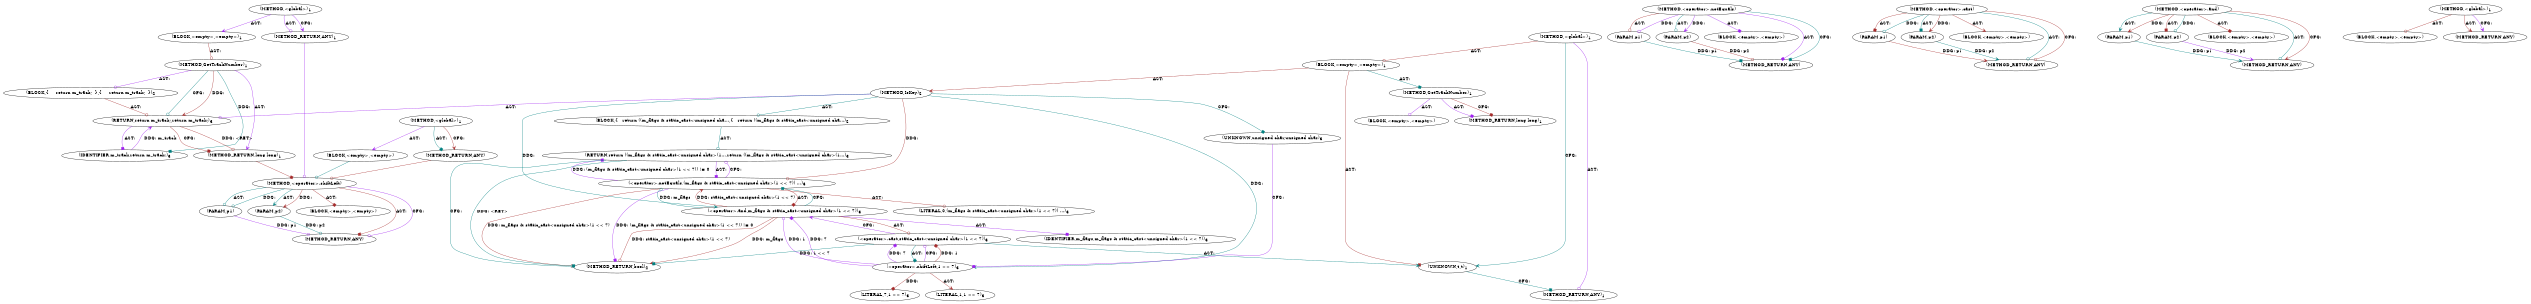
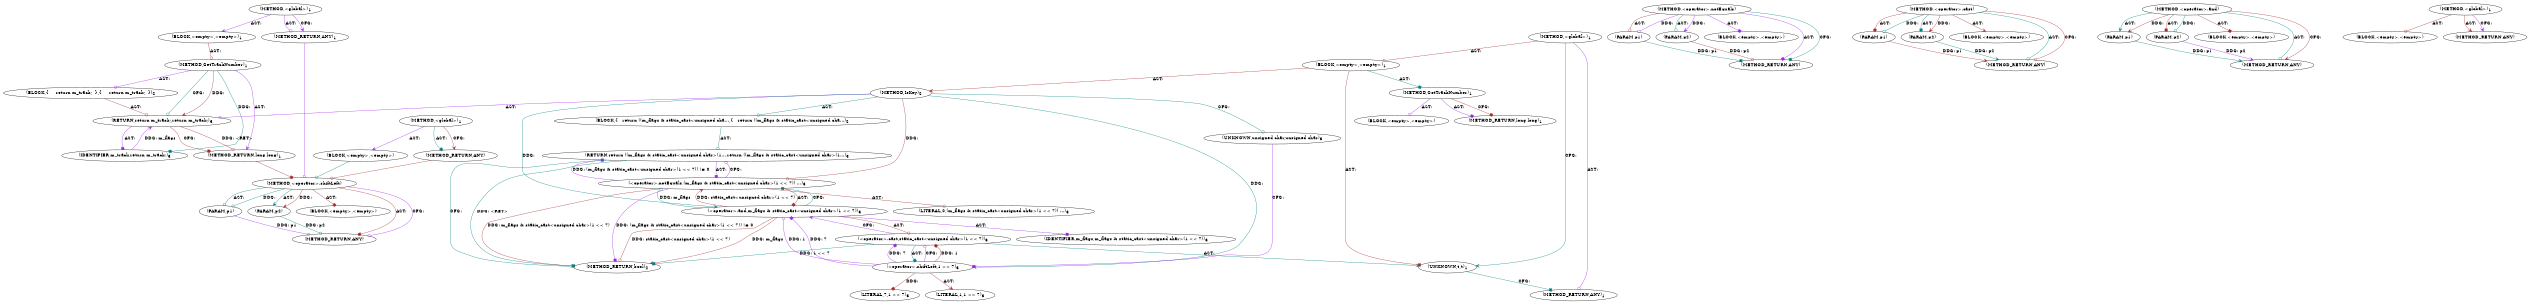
(1099, 98) -> (1099, 98)
(160, 138) -> (160, 138)
